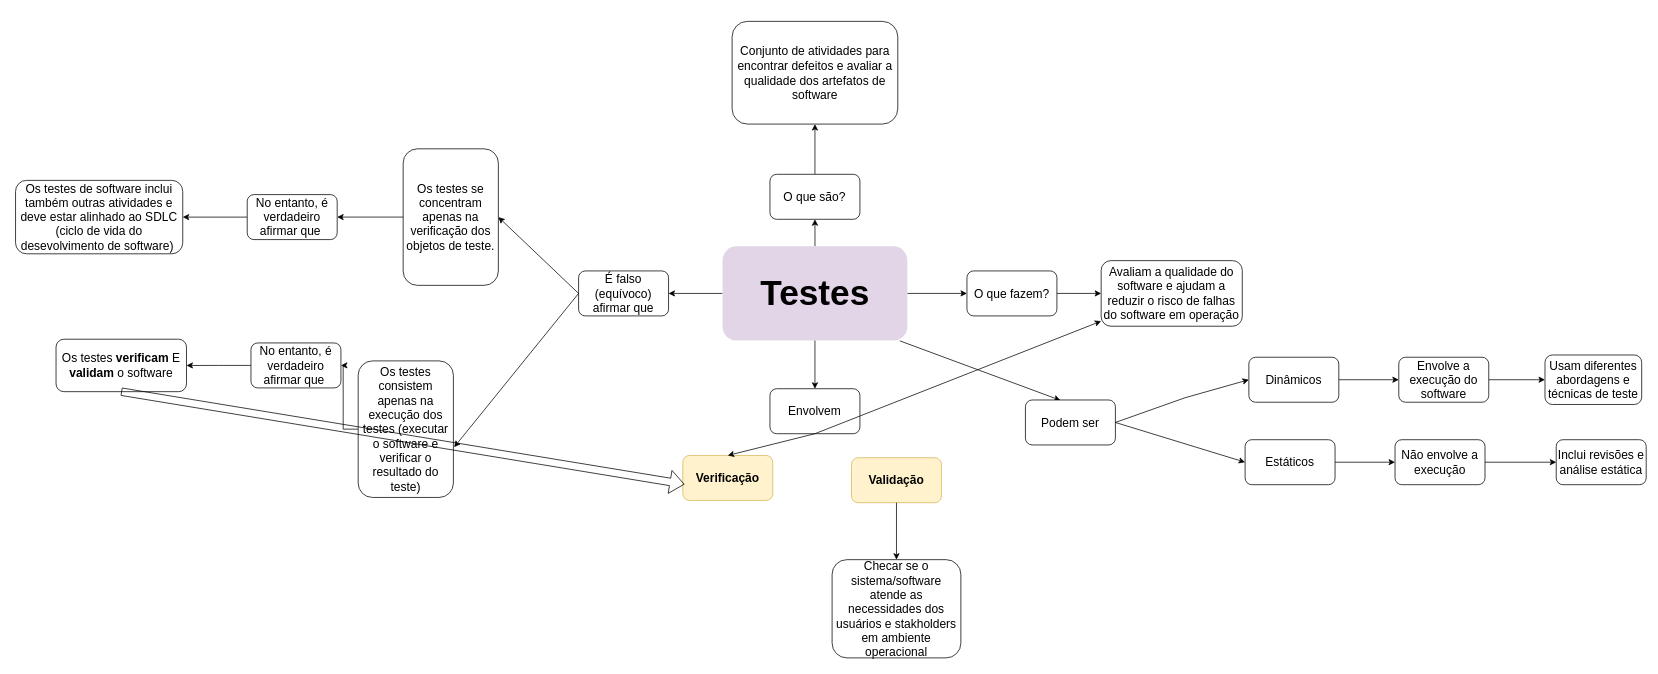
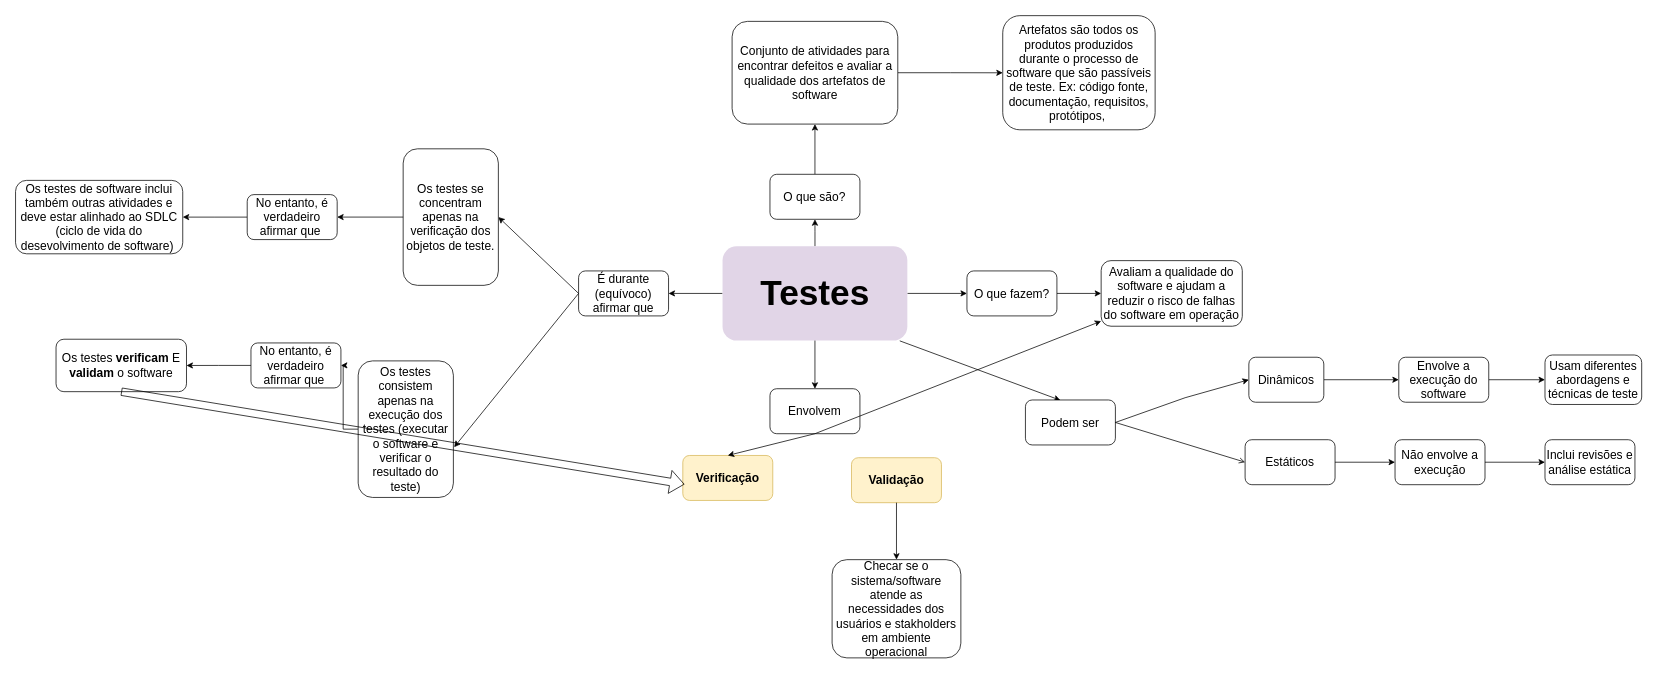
none -> (947, 73)
none -> (1079, 73)
(624, 294) -> (624, 294)
(1294, 380) -> (1287, 380)
(1239, 460) -> (1240, 461)
(1602, 462) -> (1590, 462)
